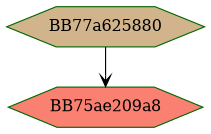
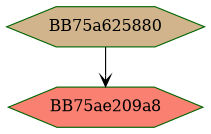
(106, 27) -> (106, 27)
